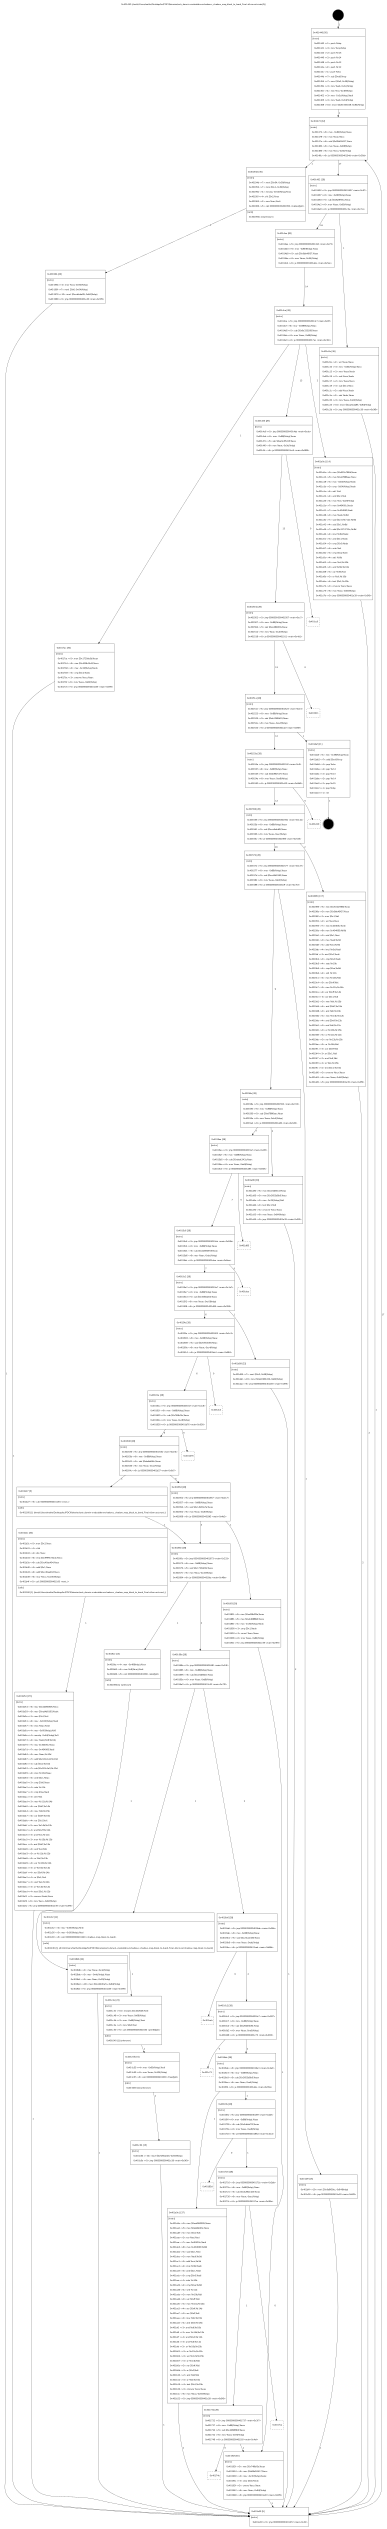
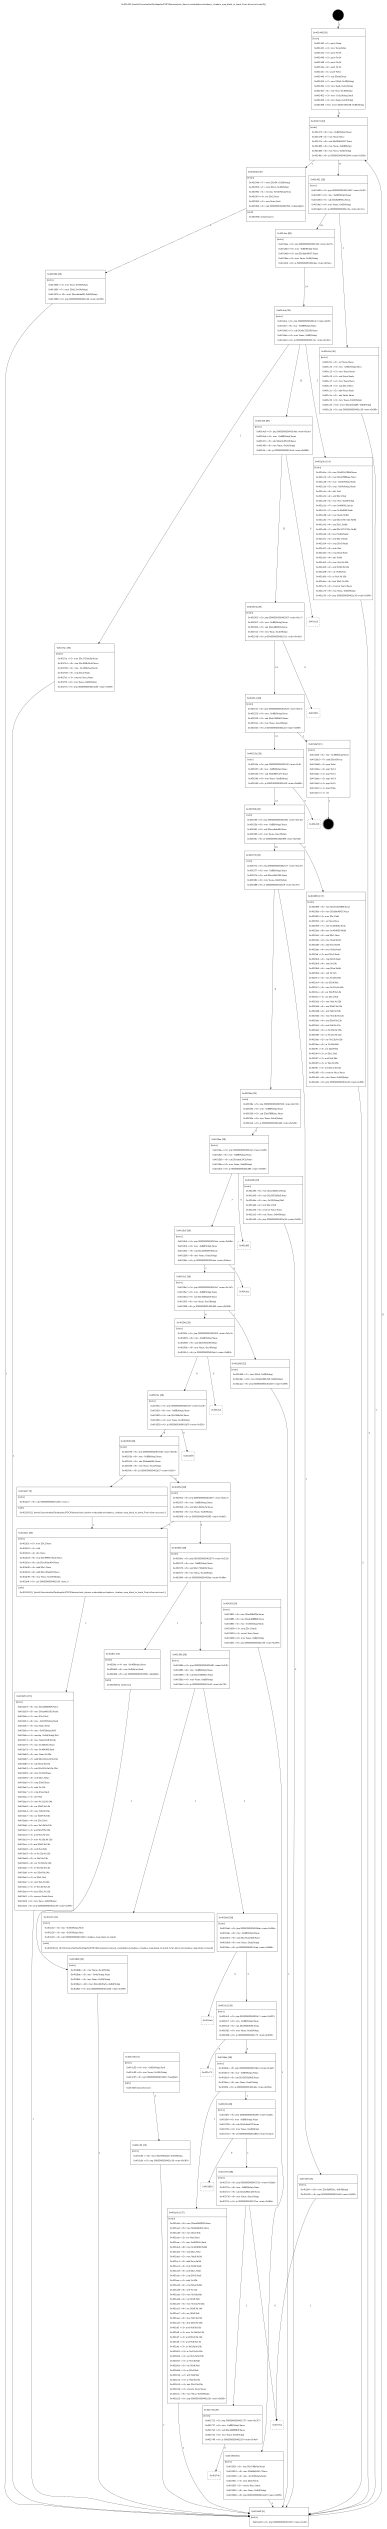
(272, 1151) -> none
(166, 1527) -> (92, 1522)
(243, 1558) -> (168, 1525)
(133, 2020) -> none
(336, 2355) -> (283, 2306)
(242, 2447) -> none
